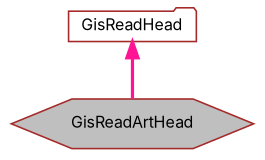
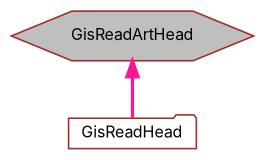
(132, 78) -> (132, 97)
